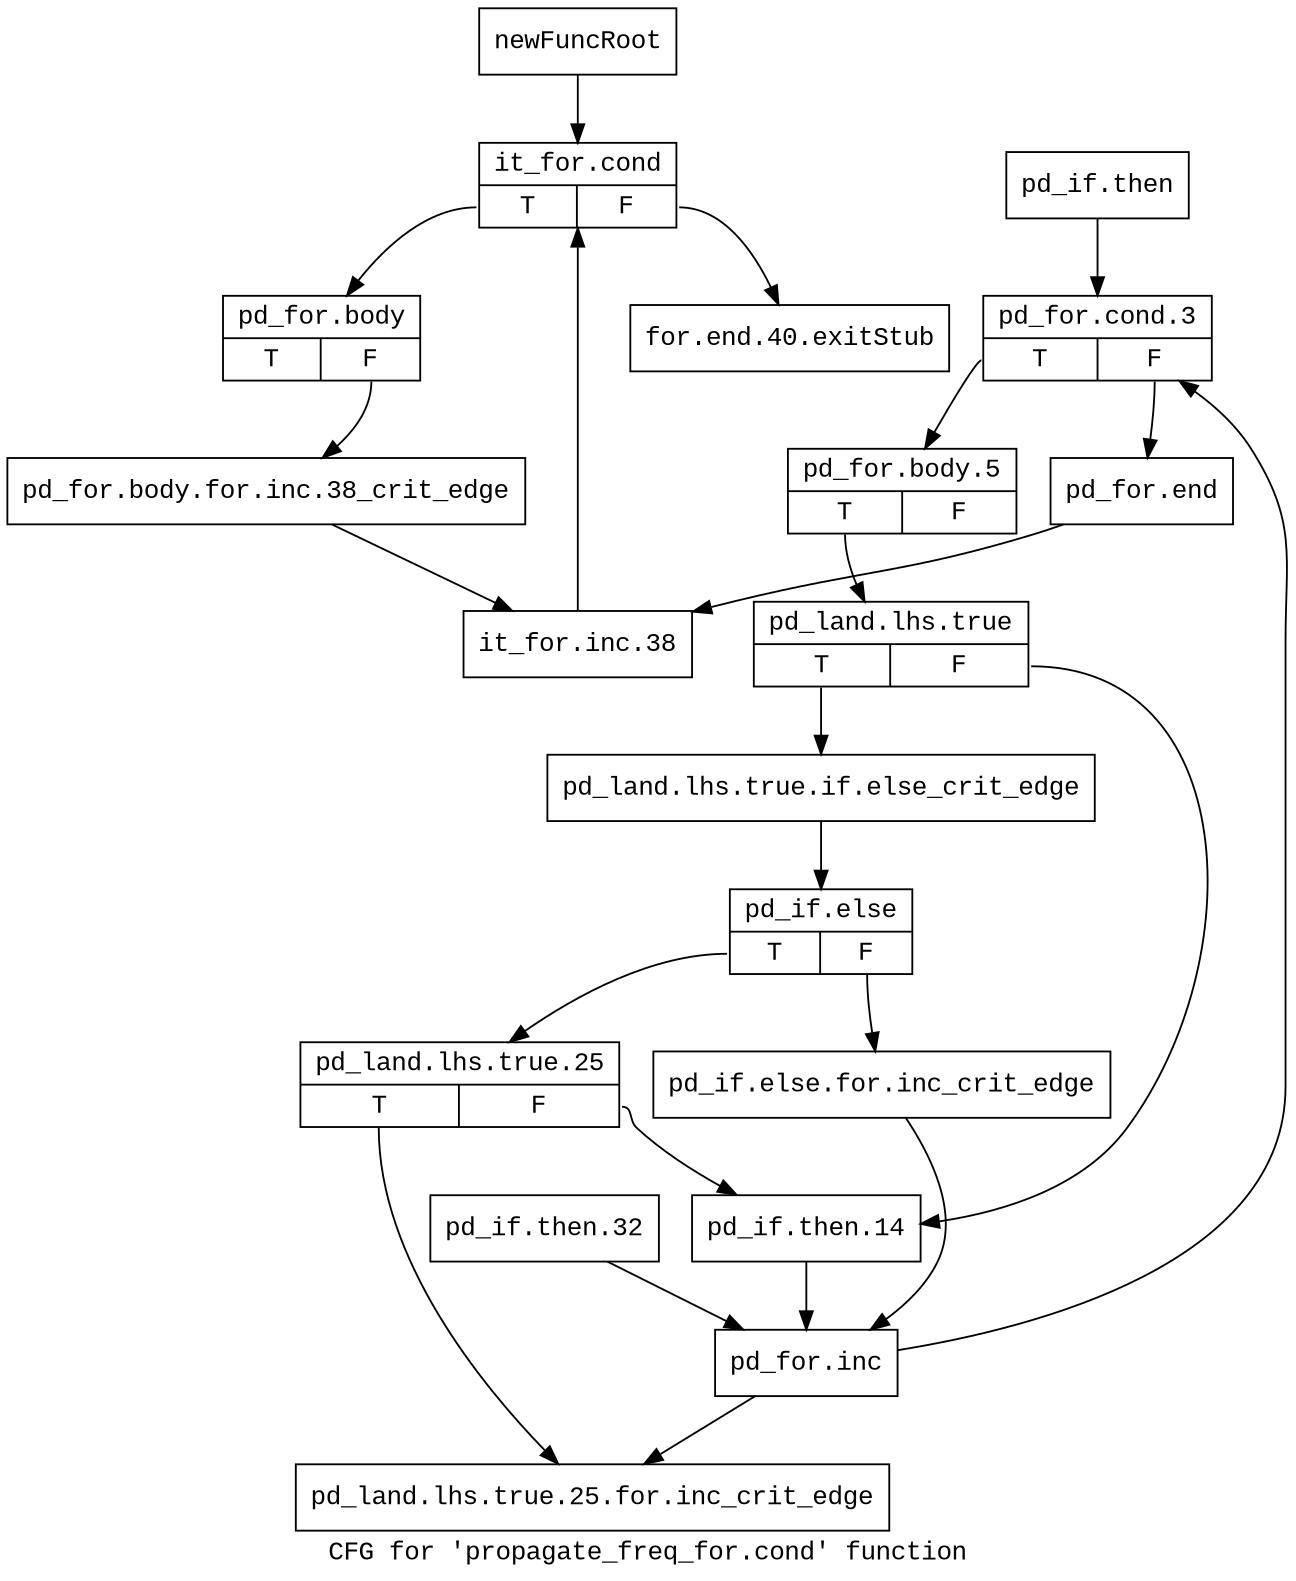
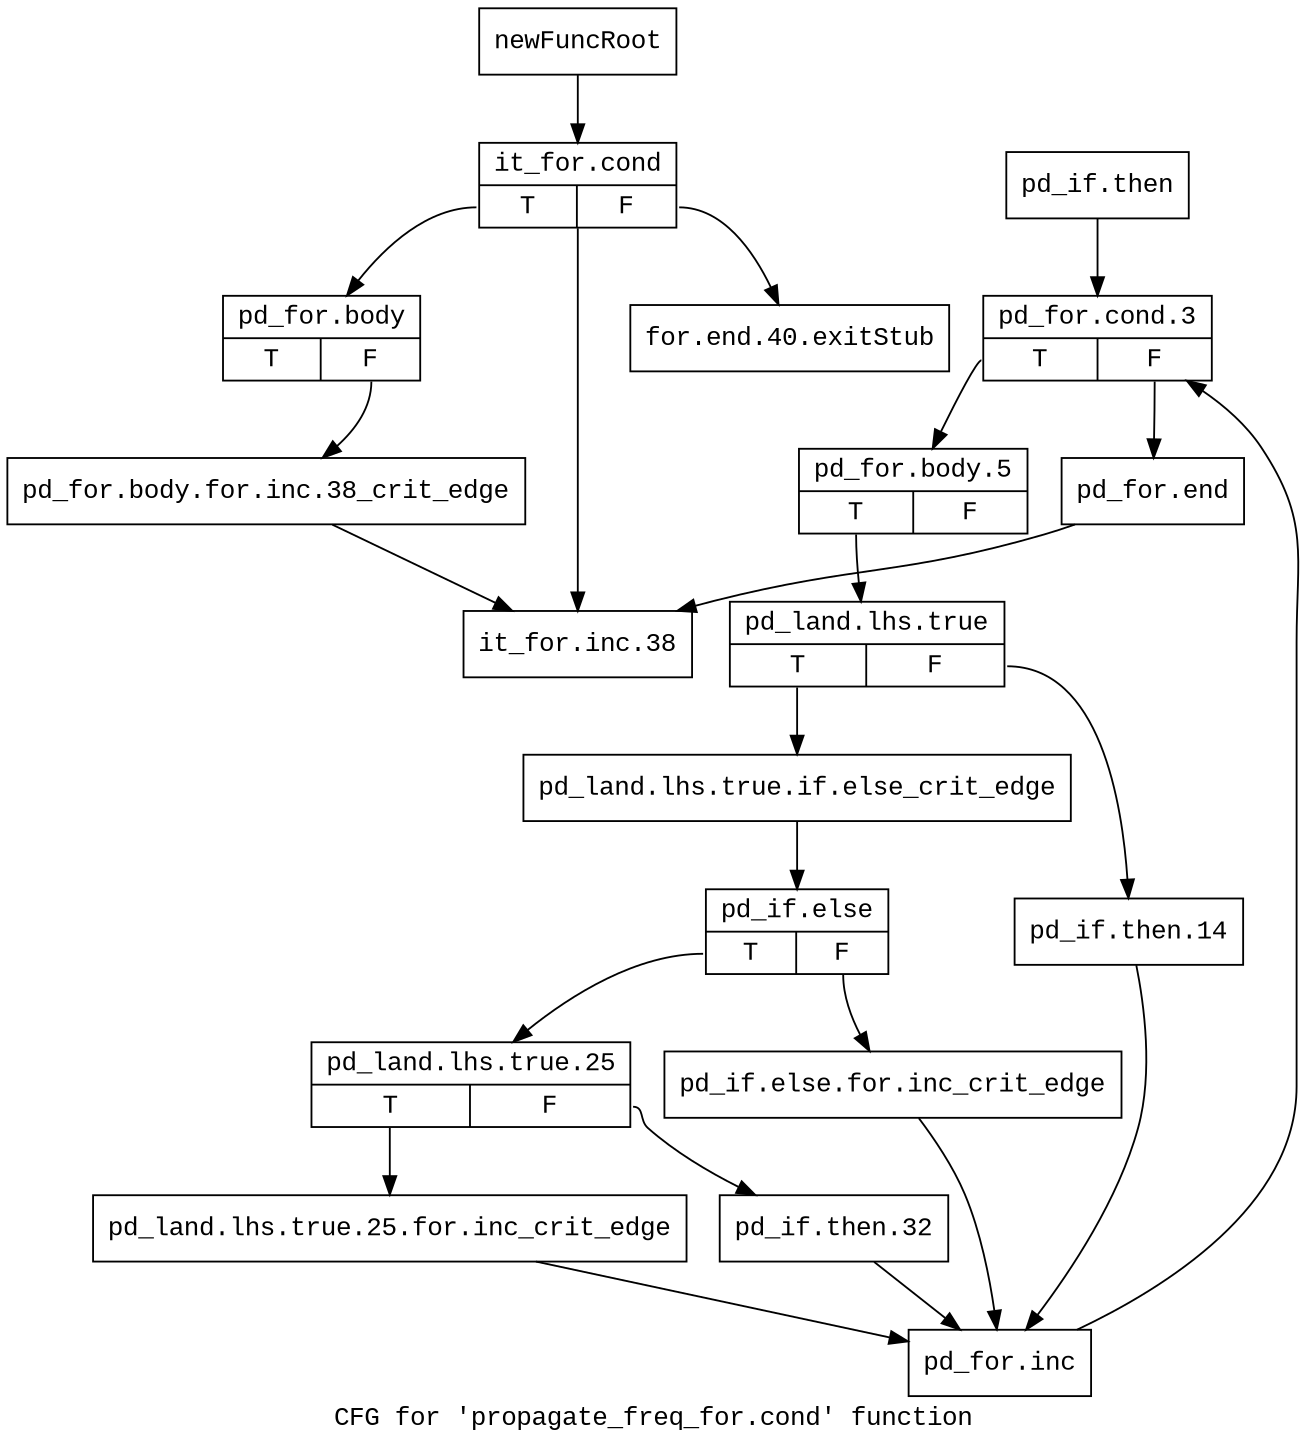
(578, 429) -> (578, 410)
(665, 1151) -> (680, 1153)
(708, 1425) -> (713, 1299)
